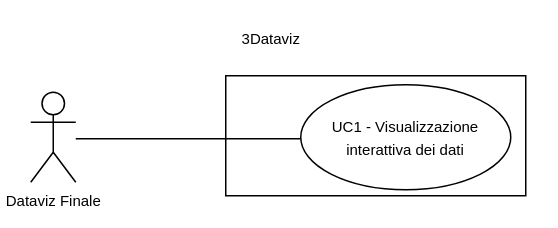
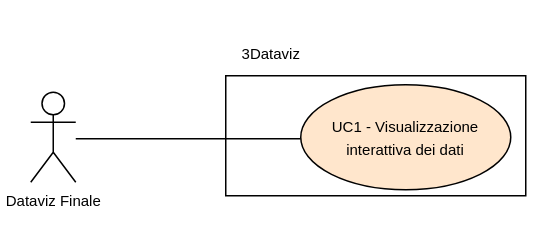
(271, 38) -> (271, 53)
(406, 137) -> (406, 137)
